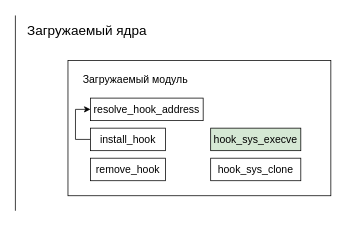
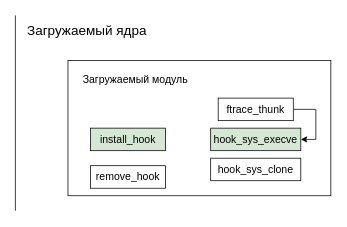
(147, 109) -> none
none -> (255, 109)
none -> (315, 118)
(75, 127) -> none
(128, 139) -> (128, 139)
(128, 169) -> (128, 177)
